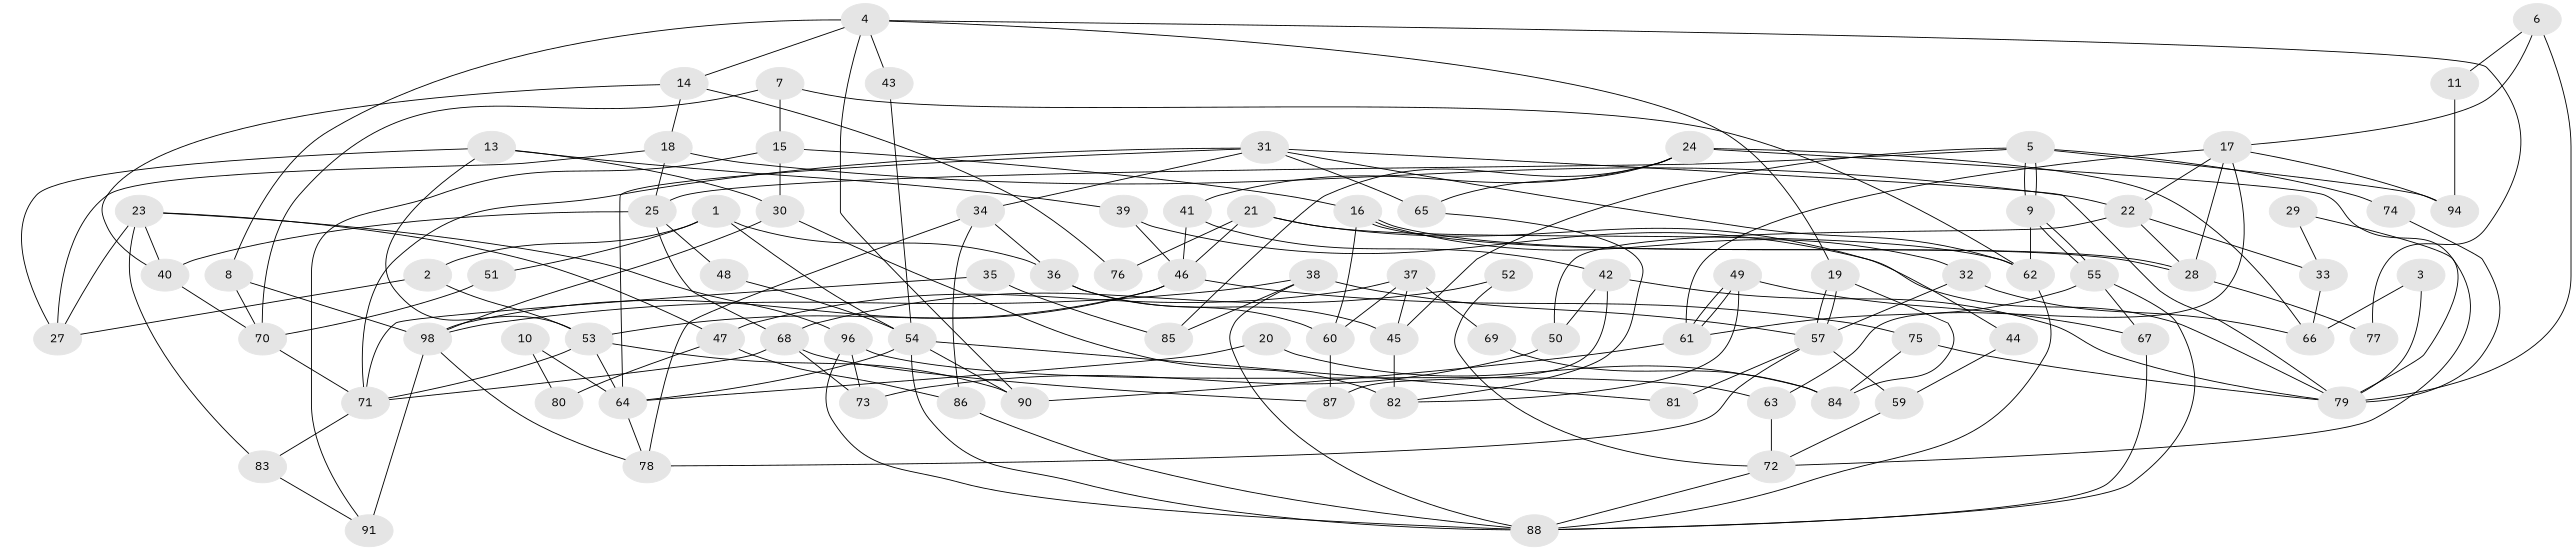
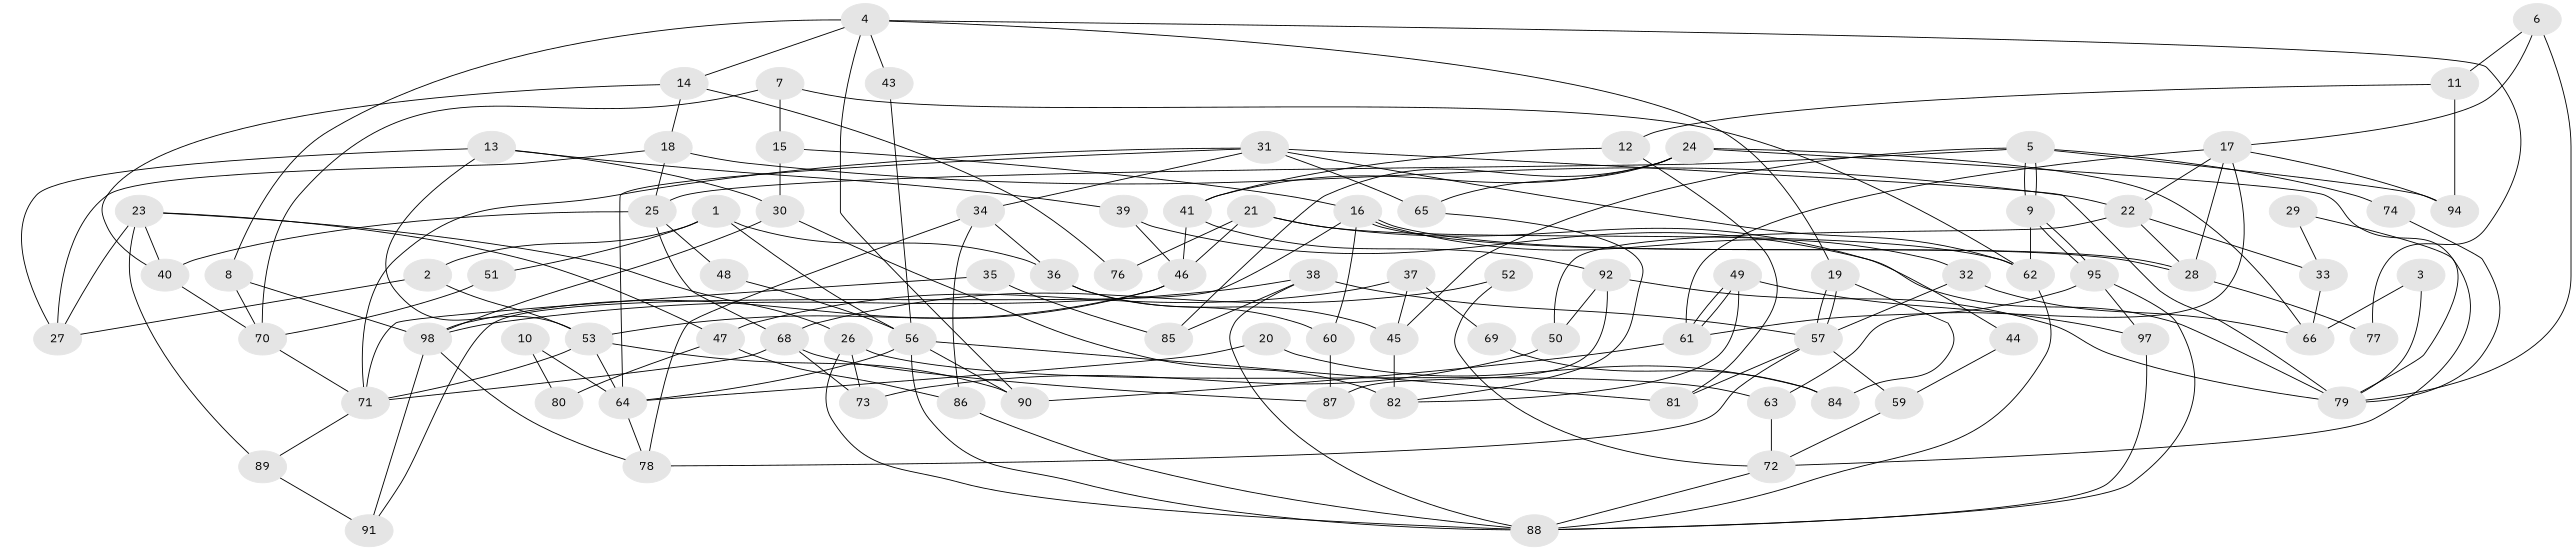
none -> (1626, 147)
(393, 207) -> (812, 300)
(1606, 275) -> (1606, 275)
(2094, 275) -> (2094, 275)
(1371, 307) -> none
(848, 339) -> (848, 339)
(912, 339) -> (912, 339)
(1916, 339) -> none
(2145, 339) -> (2145, 339)
(263, 467) -> (263, 467)
